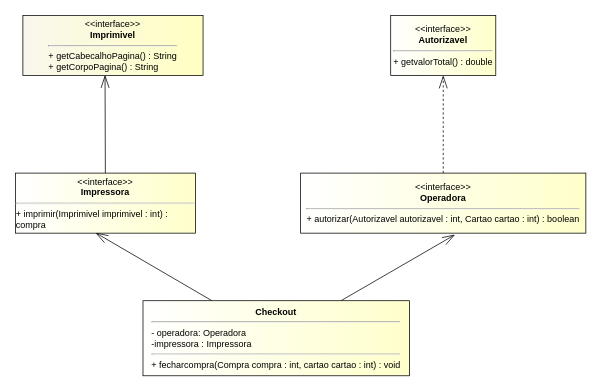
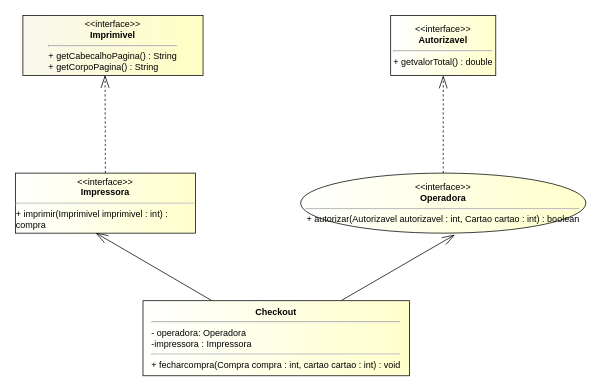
(105, 125) -> (105, 125)
(443, 203) -> (443, 203)
